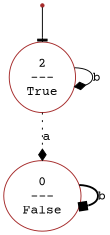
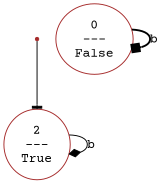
(42, 131) -> none
